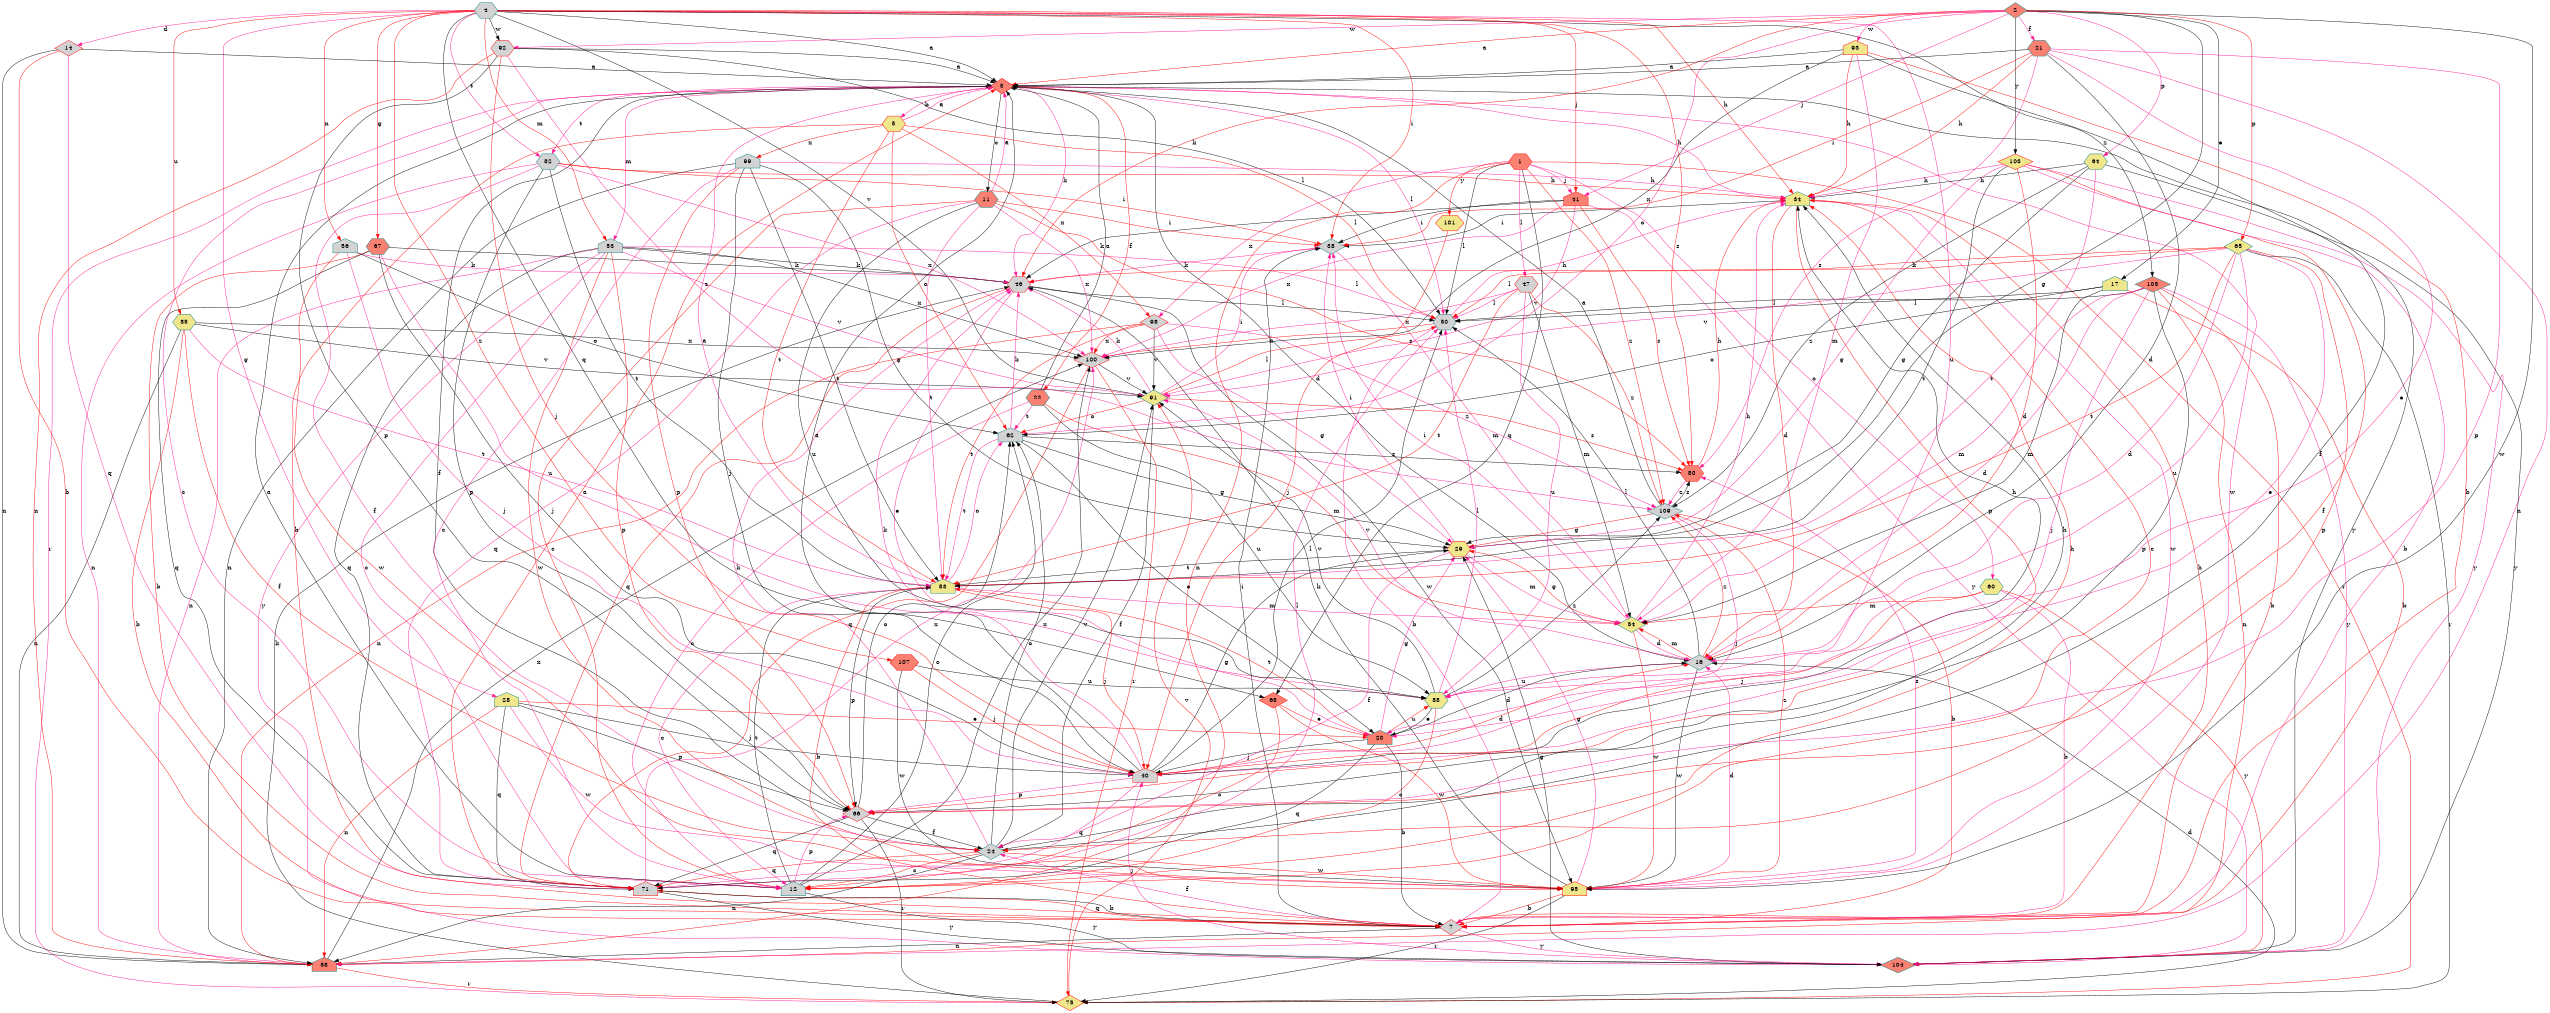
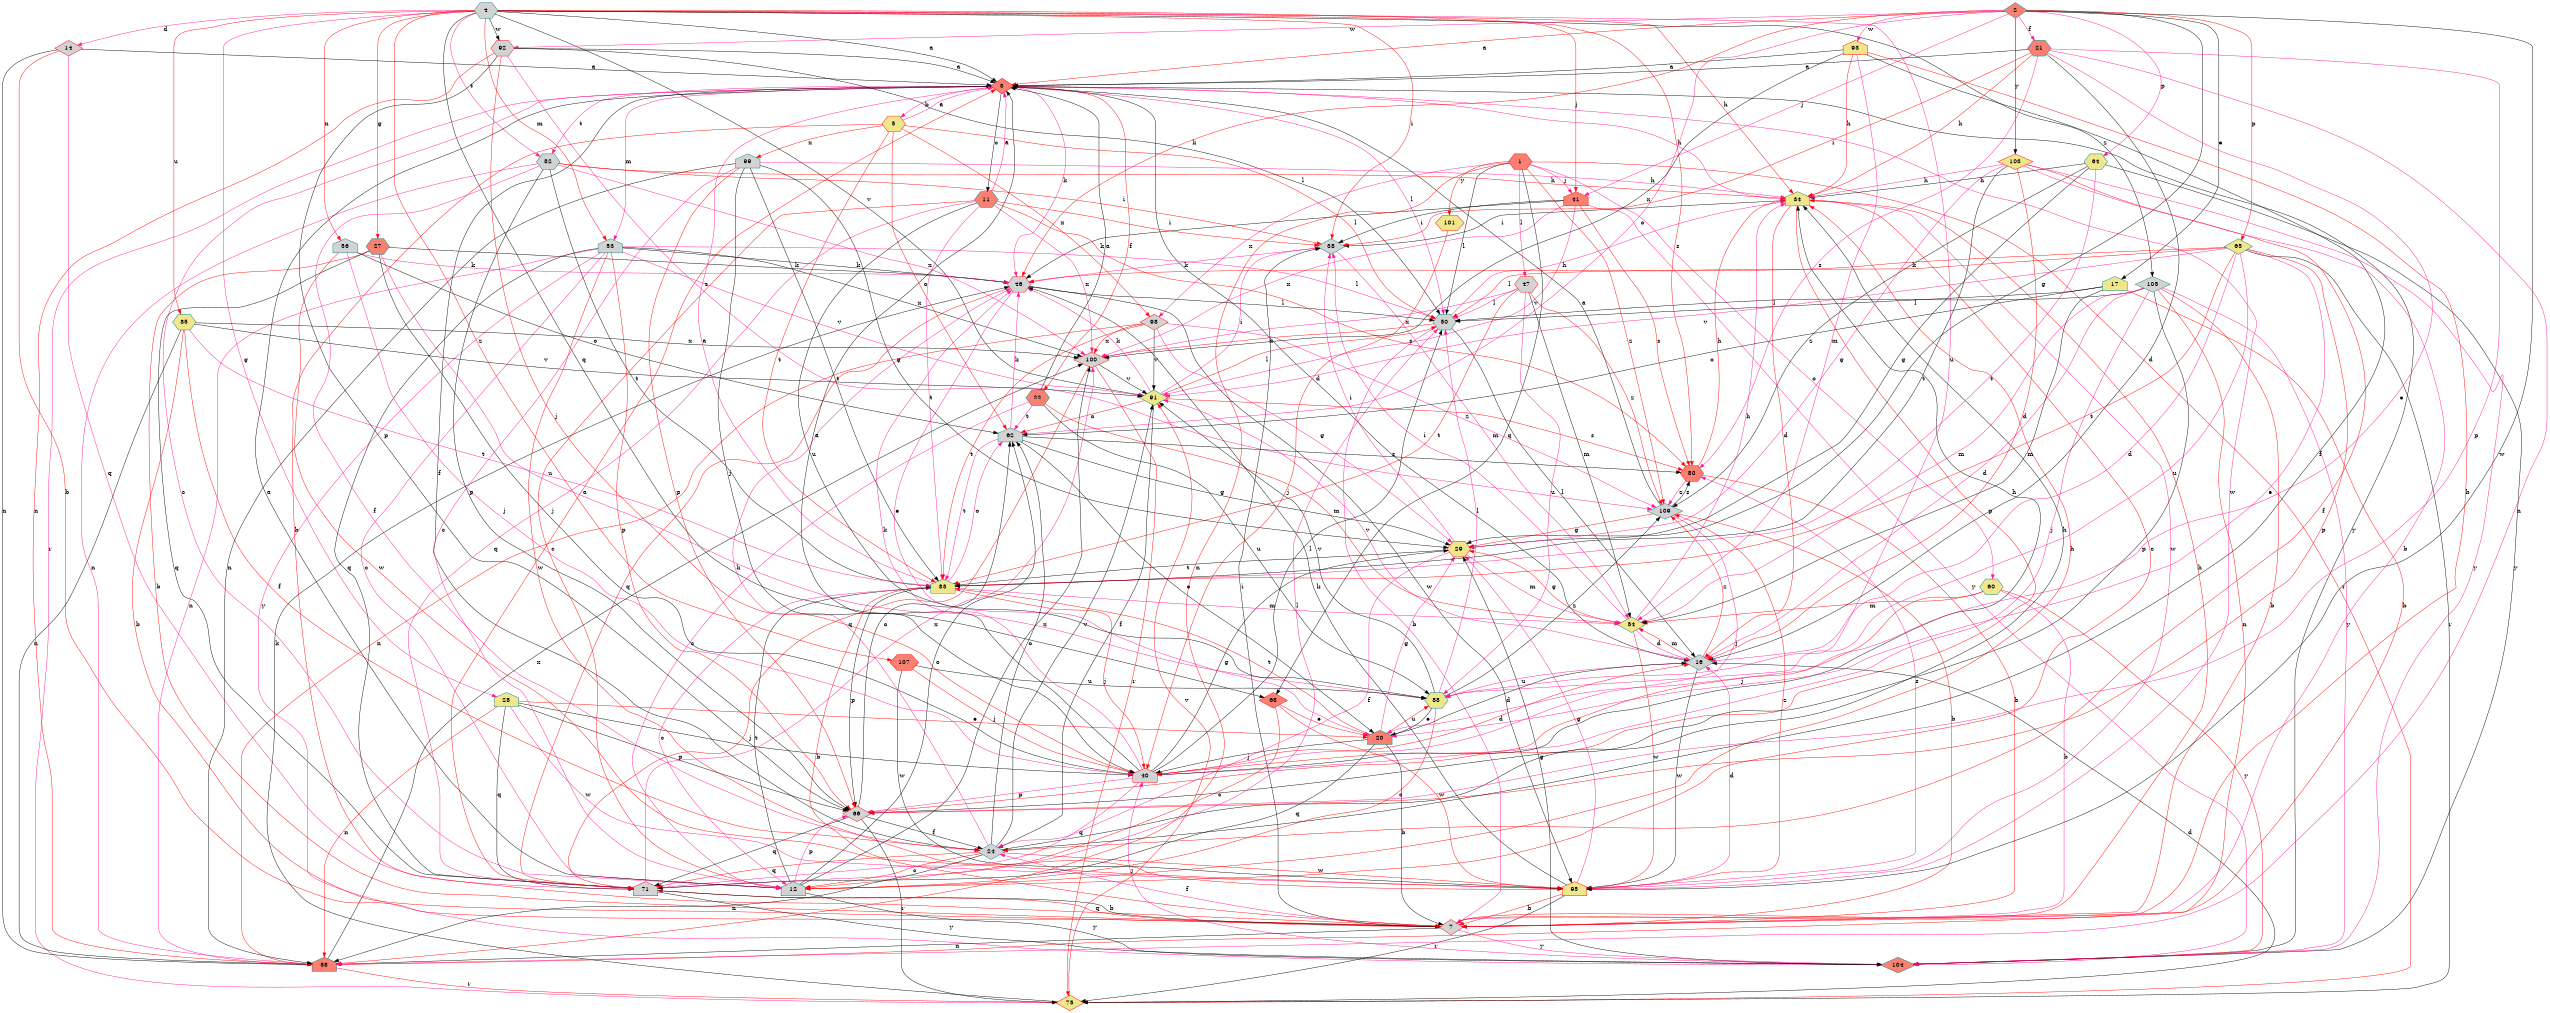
(378, 246) -> (378, 246)
(2153, 284) -> (2153, 284)
(1614, 479) -> (1557, 489)
none -> (2015, 868)
